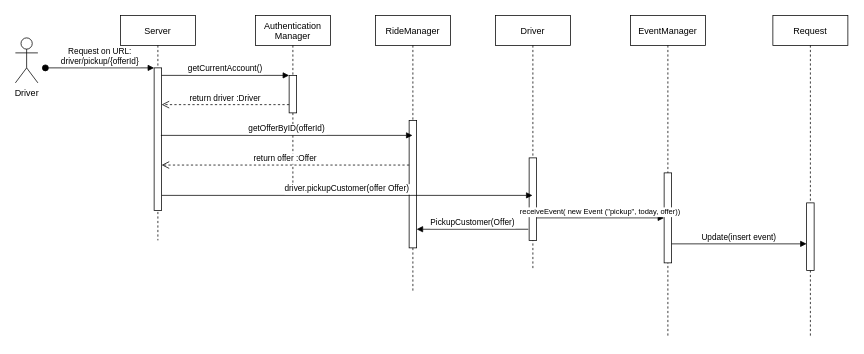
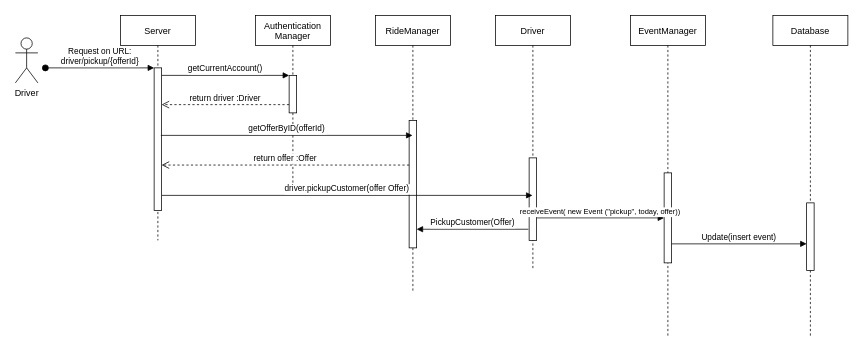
(810, 31) -> (810, 31)
